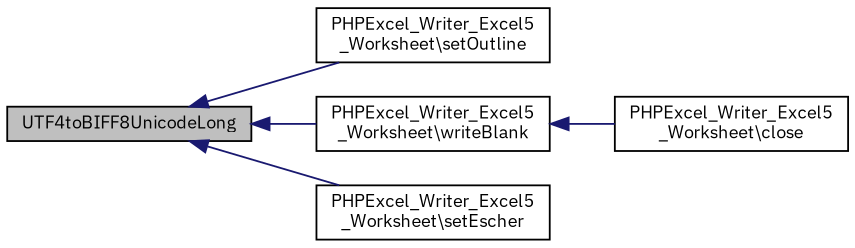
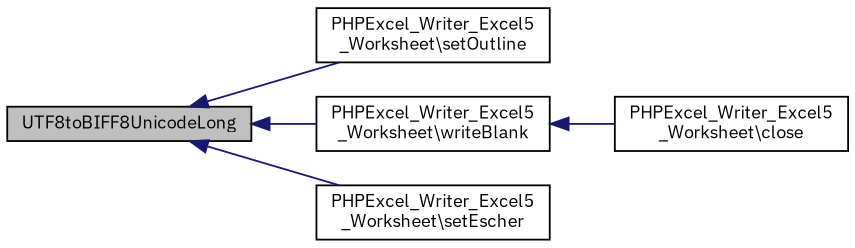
(129, 124) -> (129, 124)
